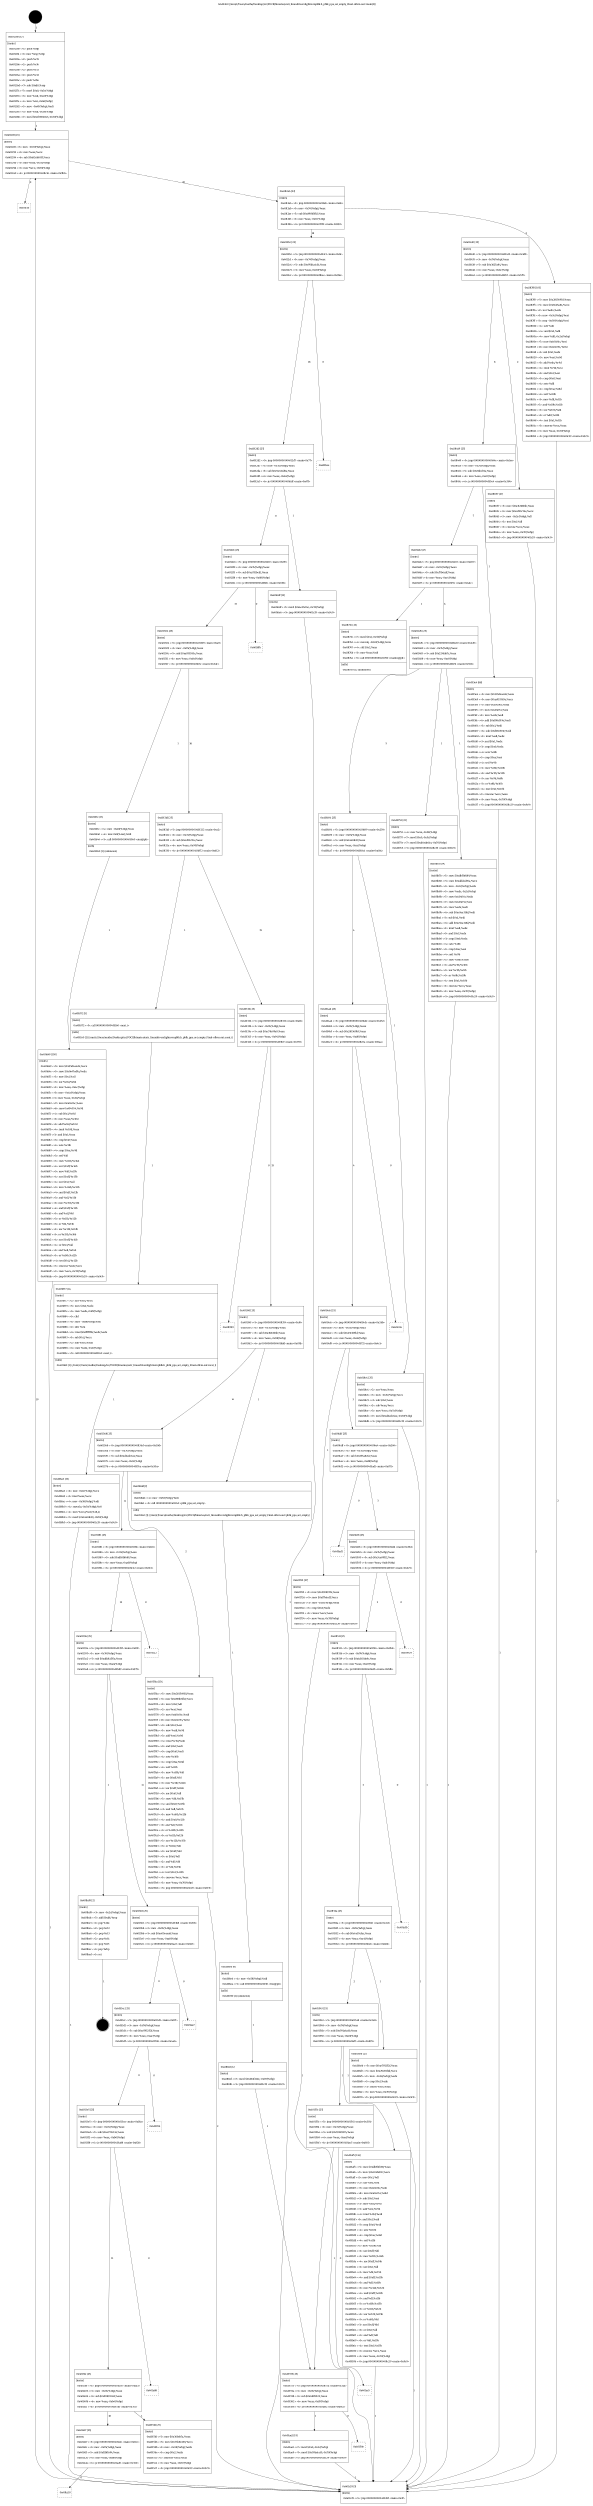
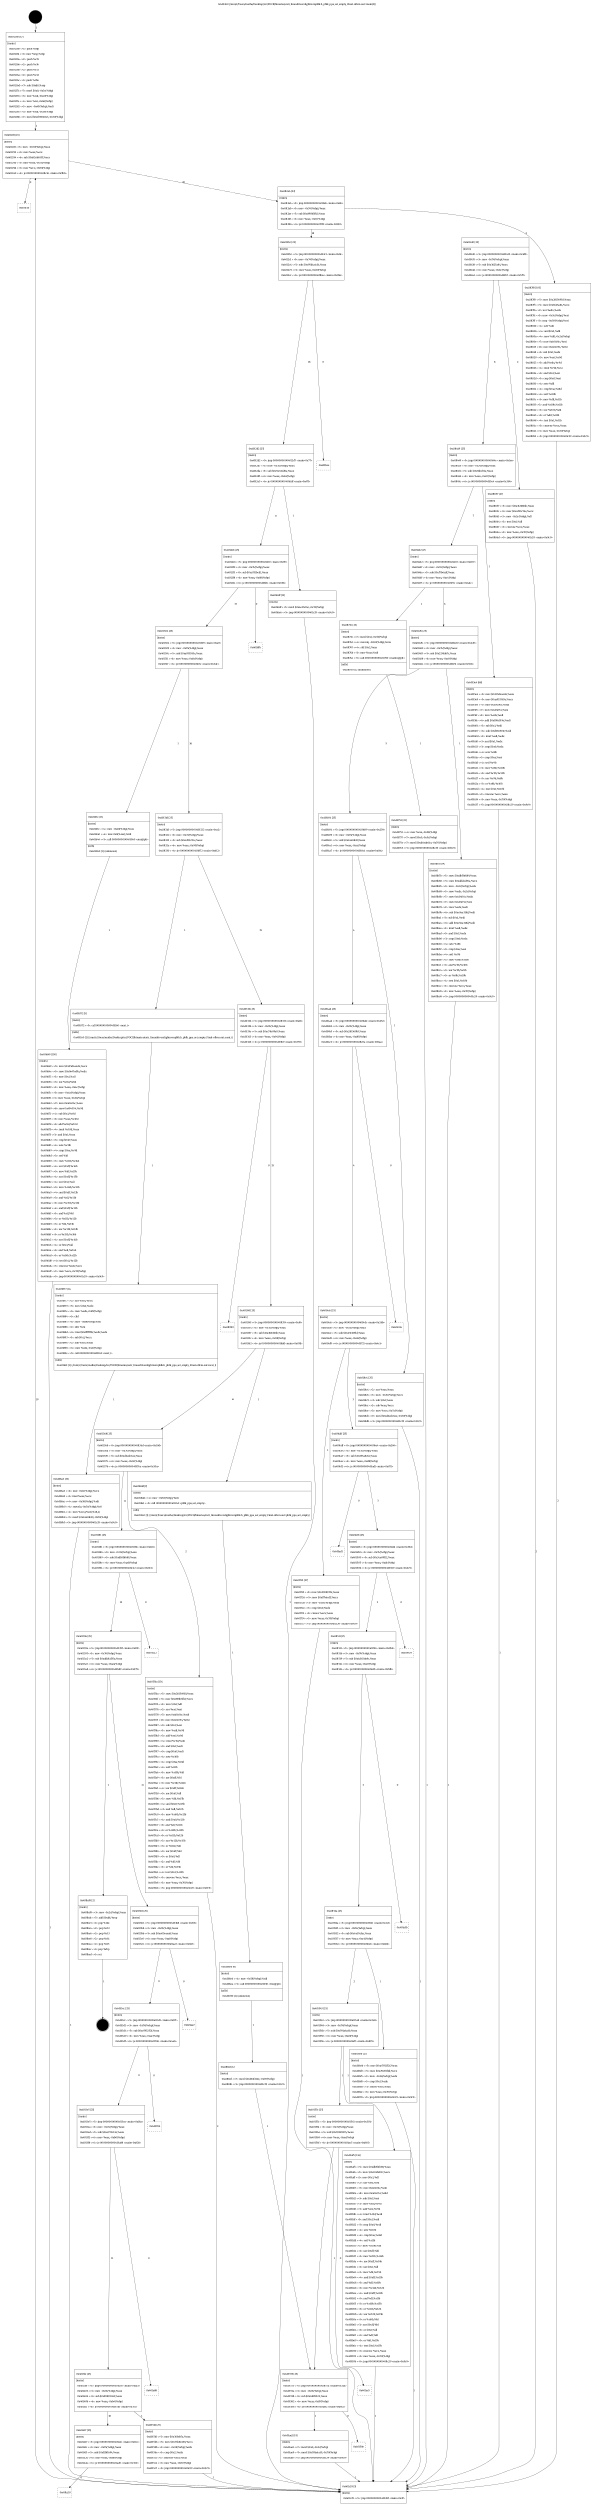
(434, 741) -> (406, 744)
none -> (252, 2487)
